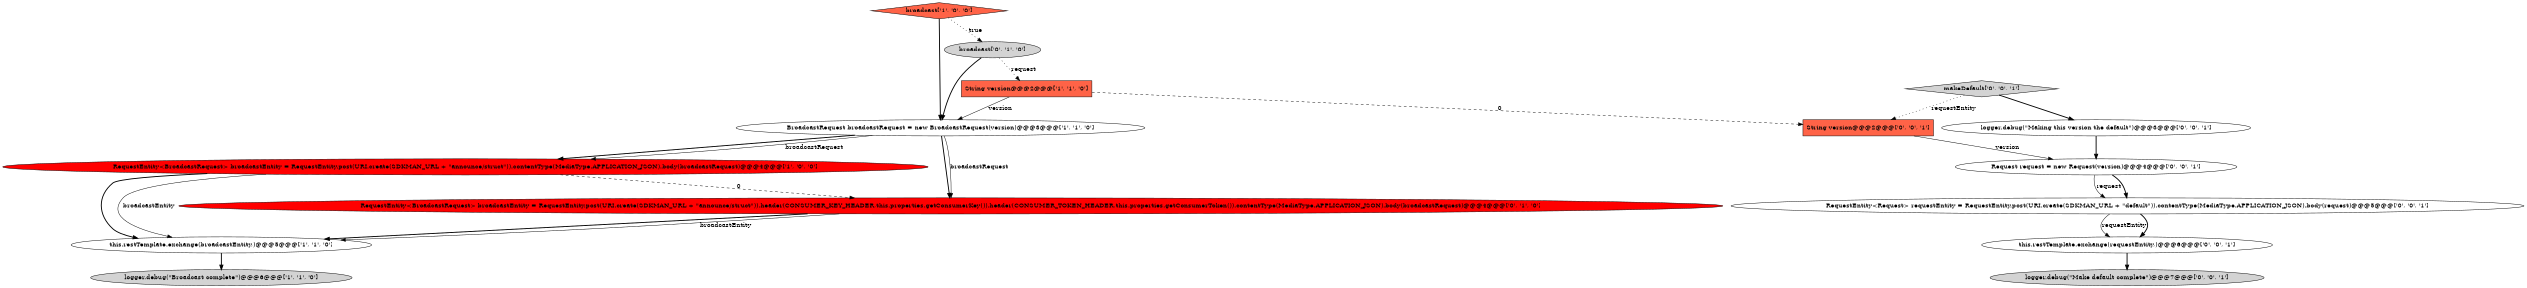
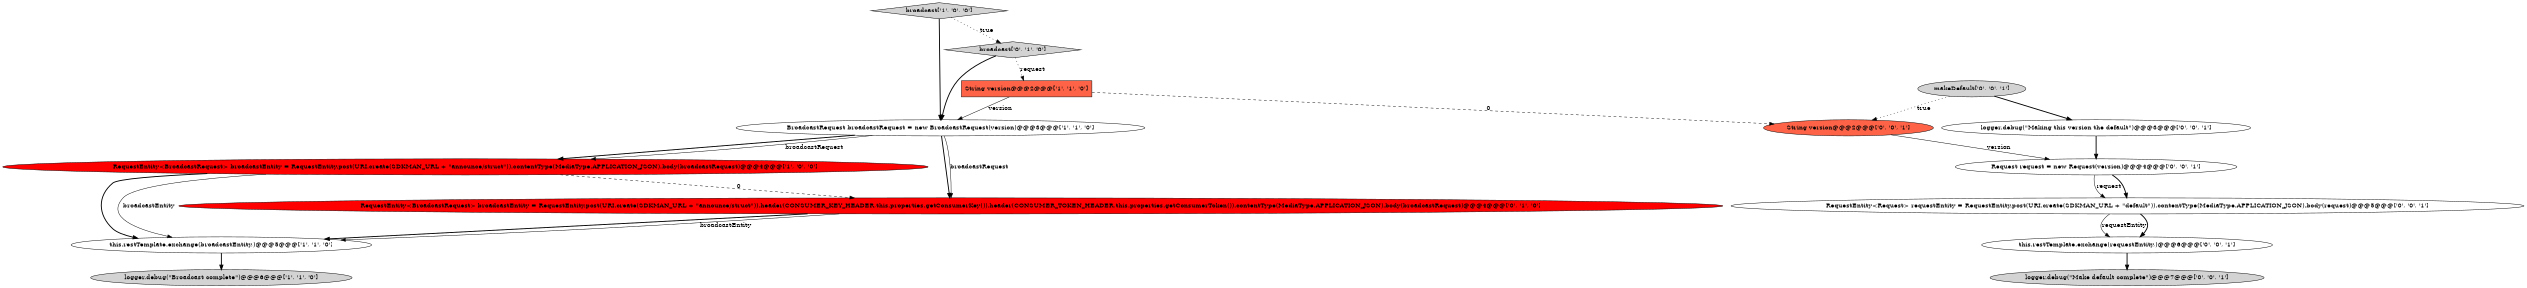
(939, 11) -> (939, 11)
(993, 50) -> (1013, 50)
(1982, 89) -> (1972, 89)
(1954, 108) -> (1924, 108)
(1868, 128) -> (1849, 128)
